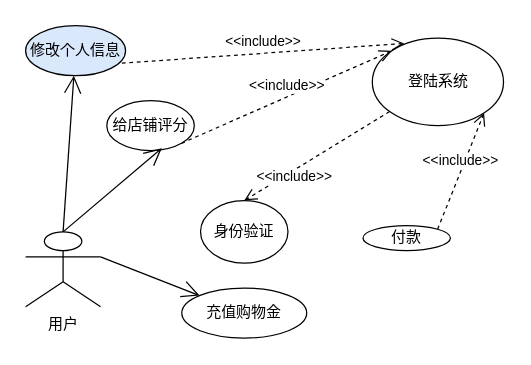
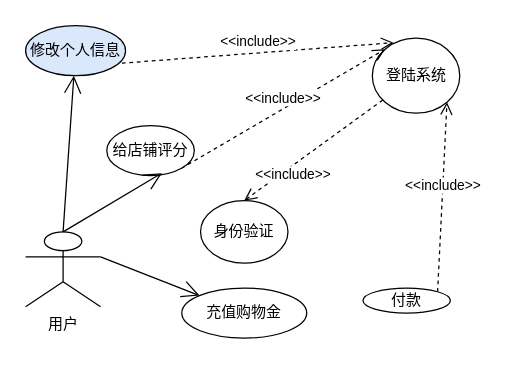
(438, 82) -> (416, 76)
(151, 126) -> (151, 151)
(407, 238) -> (407, 301)
